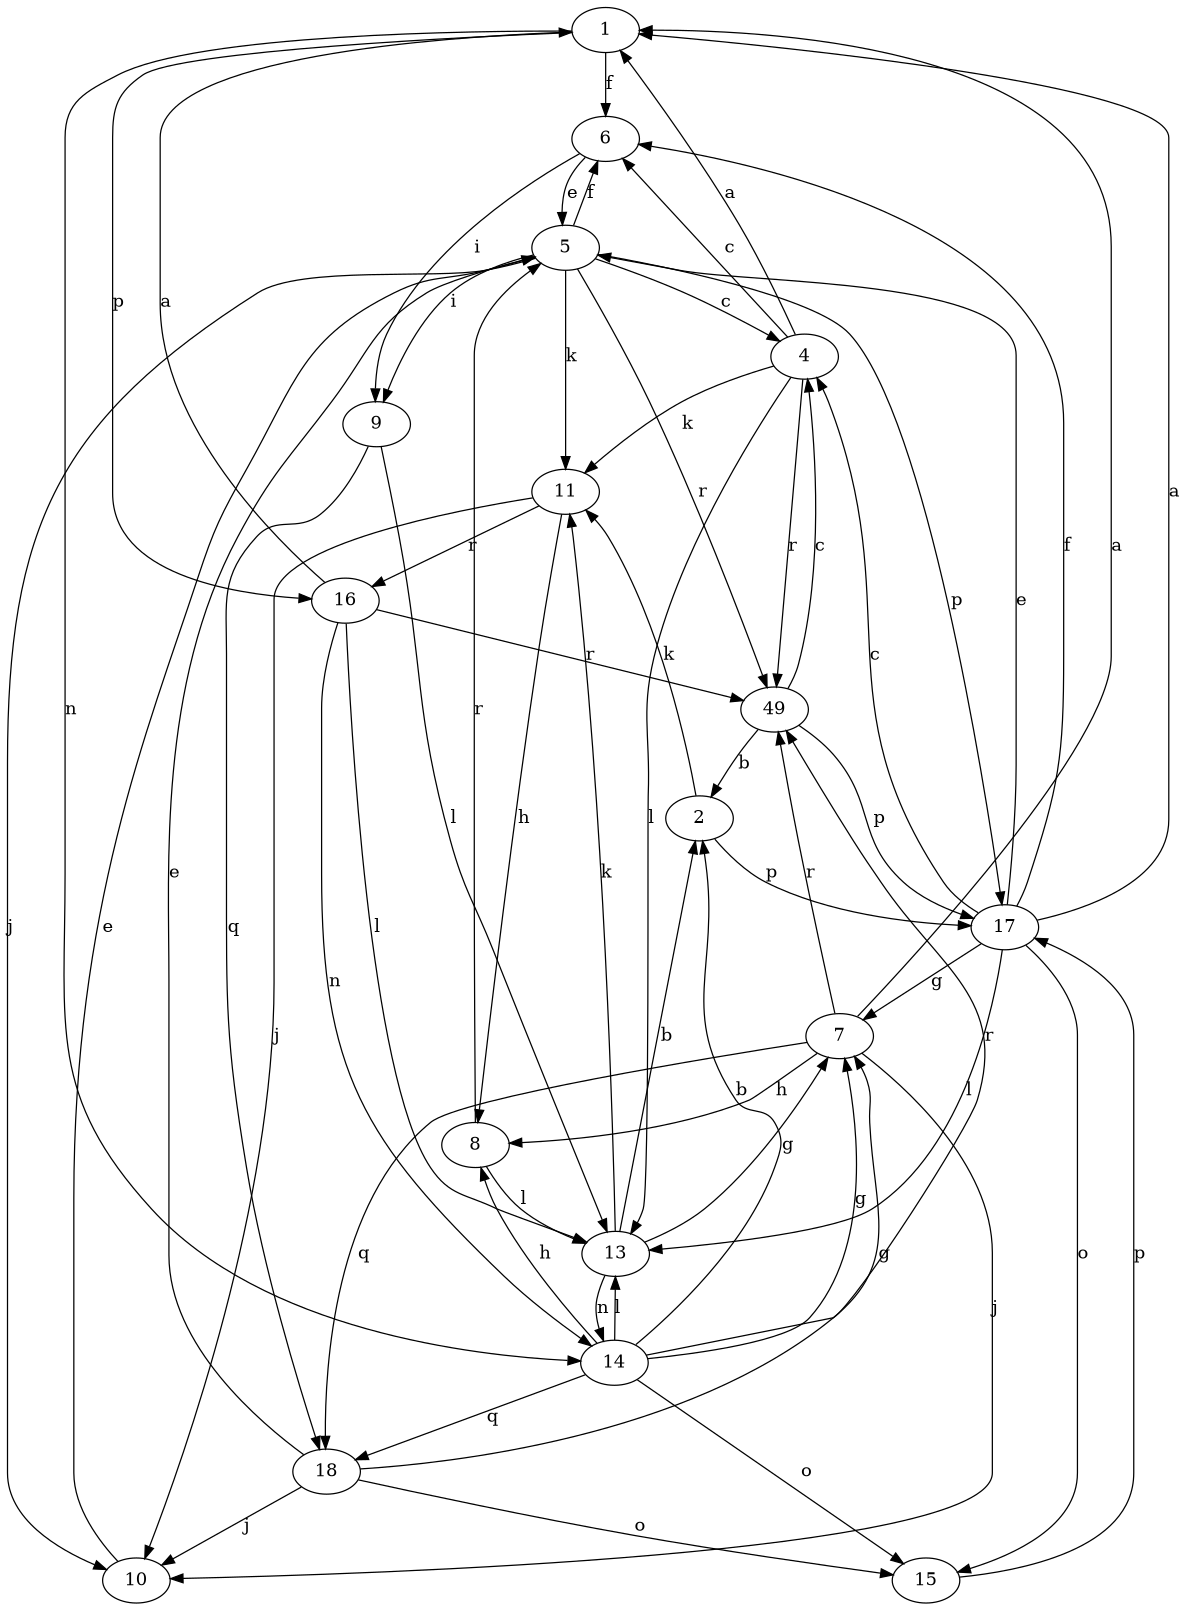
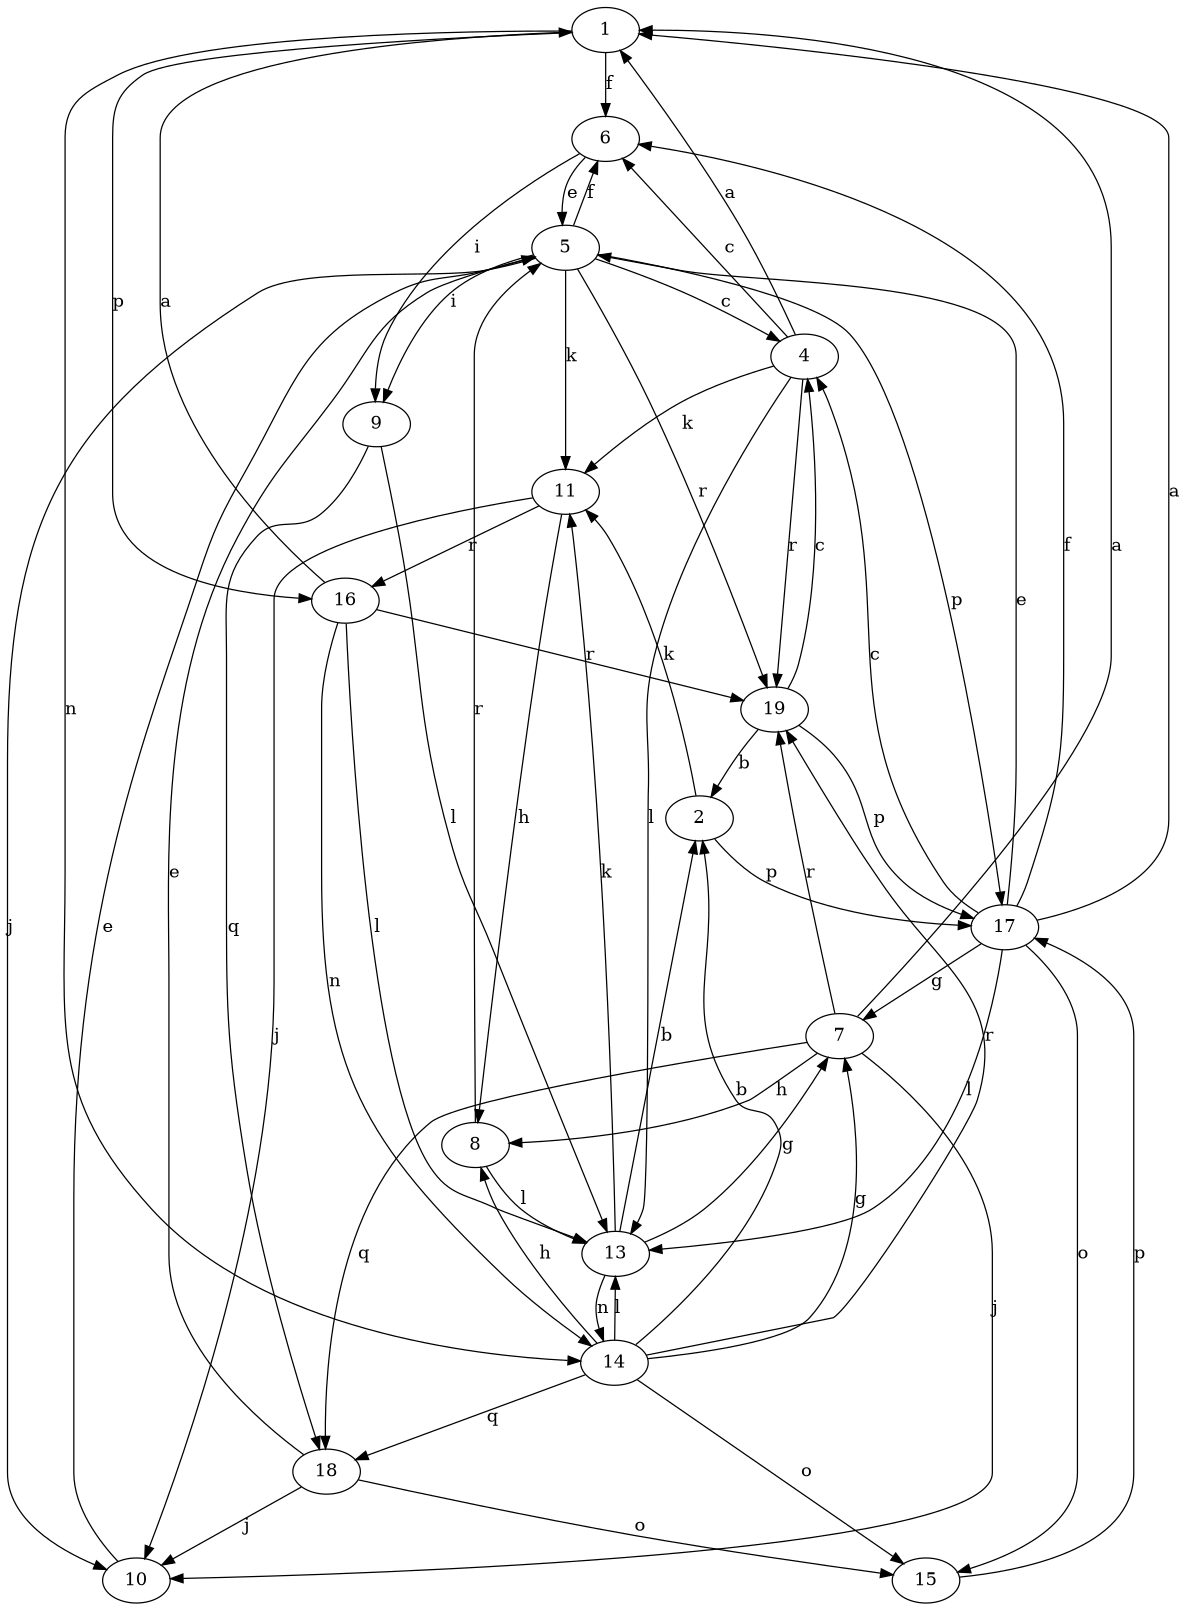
(775, 710) -> (775, 710)
(733, 1380) -> none
